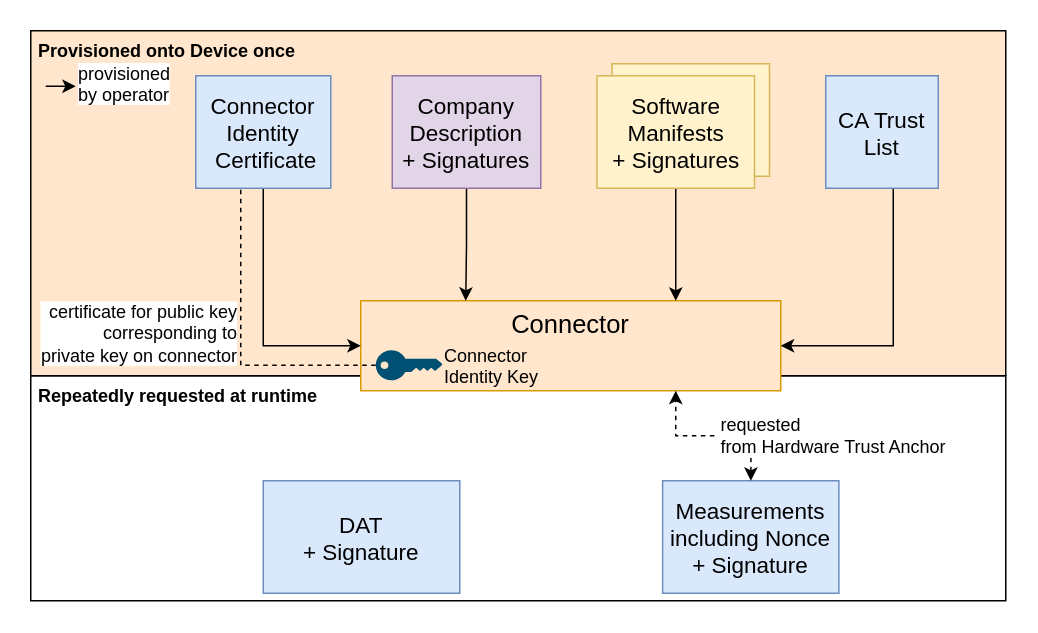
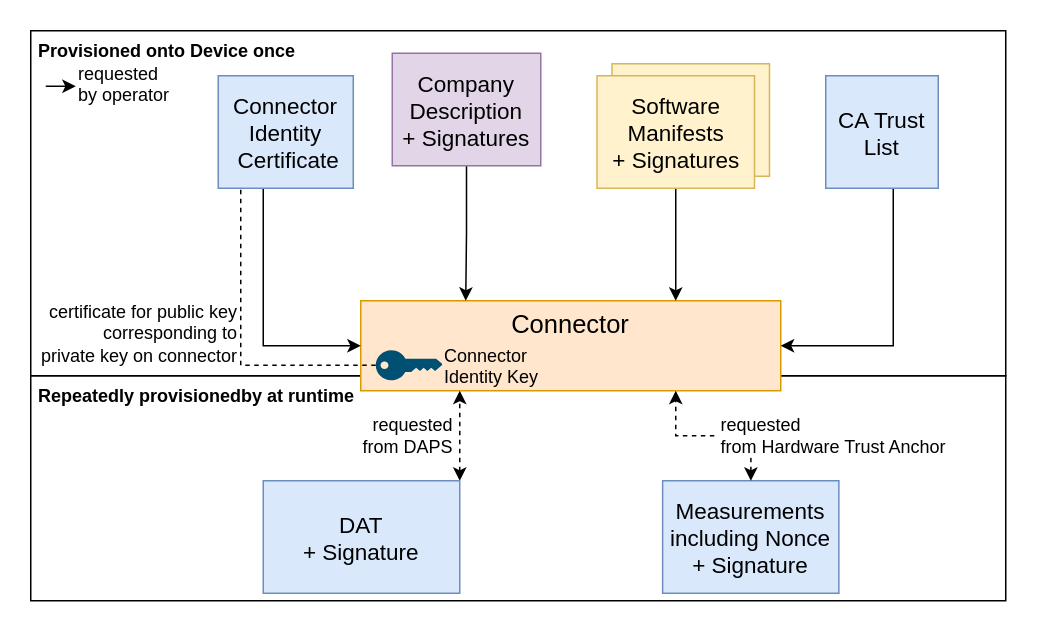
(132, 85) -> (132, 85)
(263, 132) -> (286, 132)
(467, 132) -> (467, 110)
(518, 203) -> (518, 203)
(178, 397) -> (194, 397)
none -> (460, 436)
